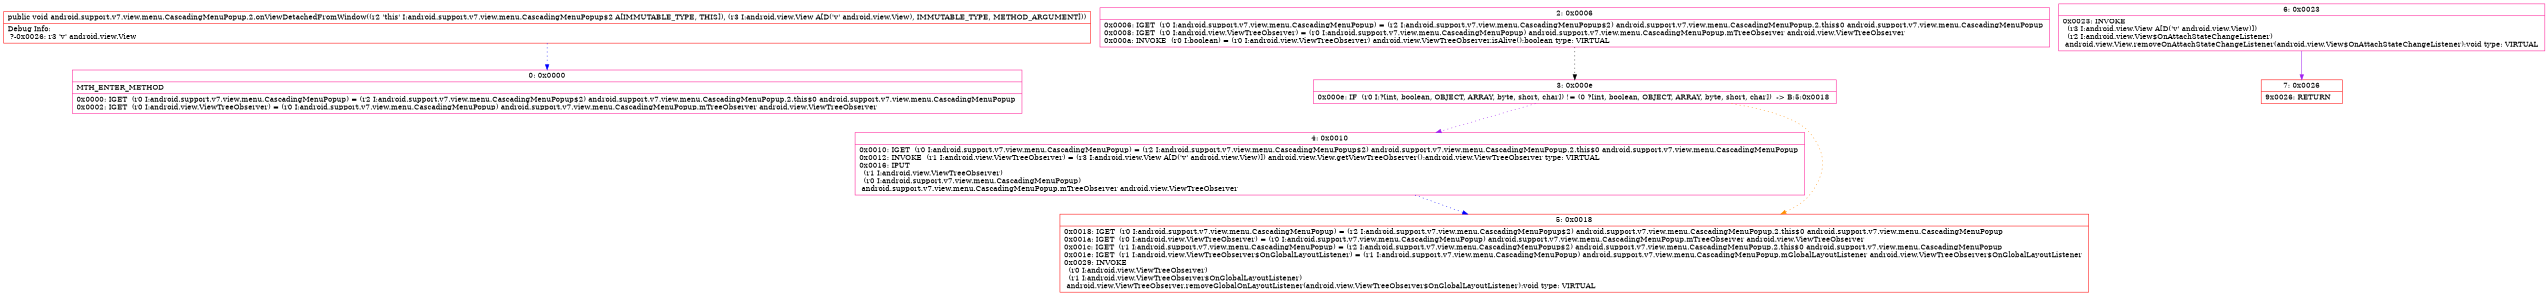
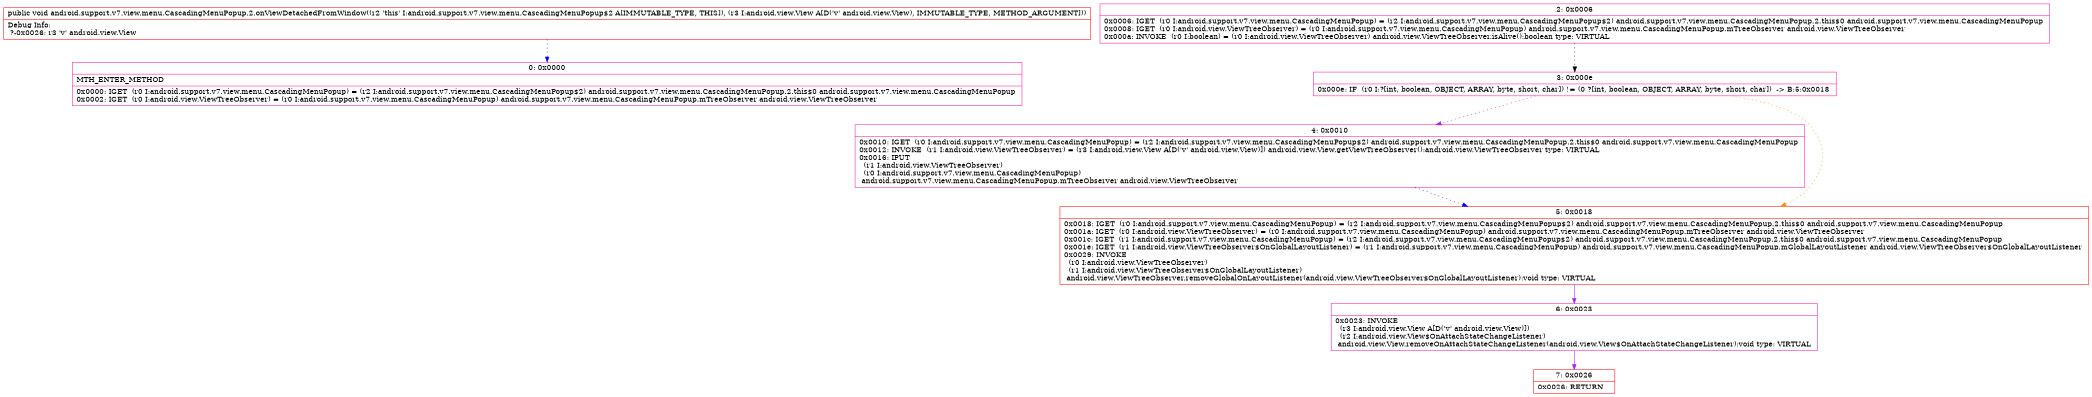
(2302, 97) -> (1574, 387)
none -> (1574, 291)
